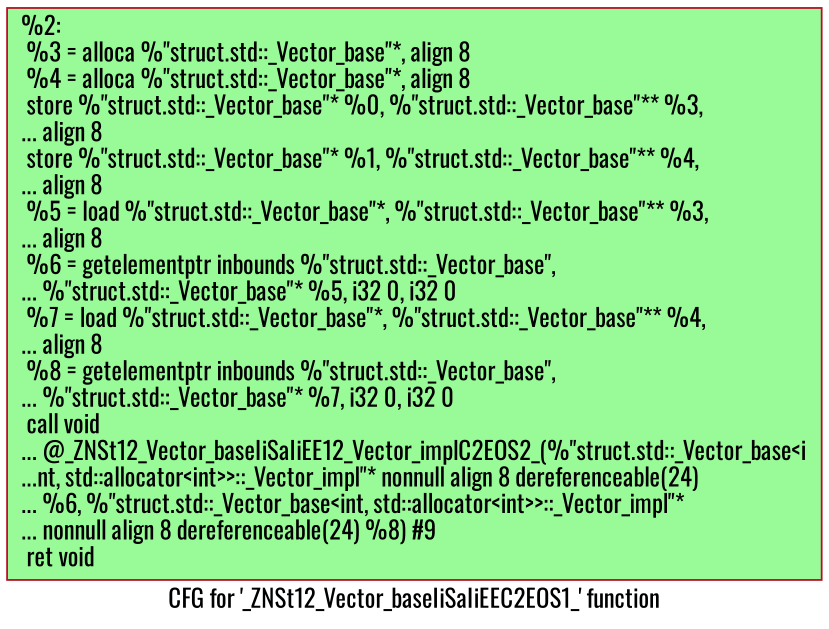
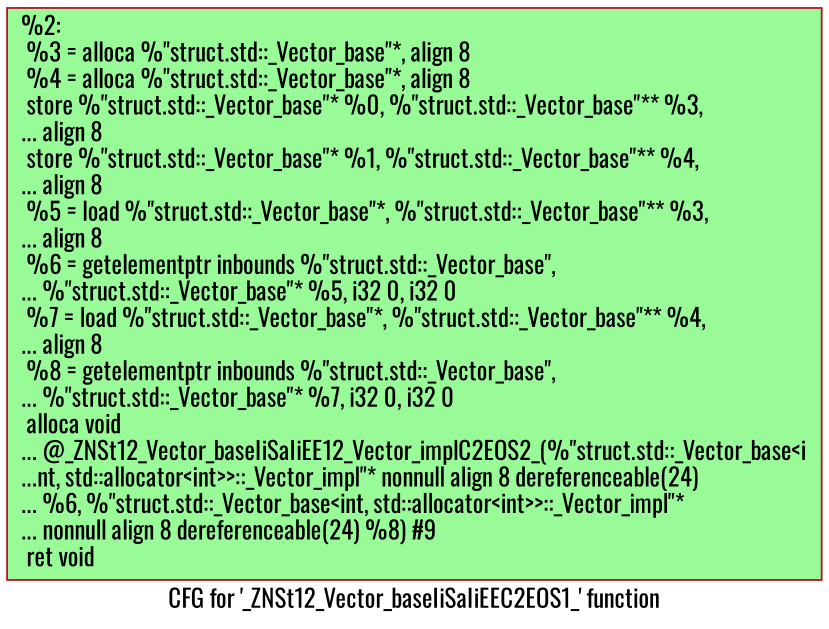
(61, 426) -> (72, 426)
